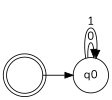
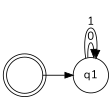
(91, 75) -> (91, 75)
